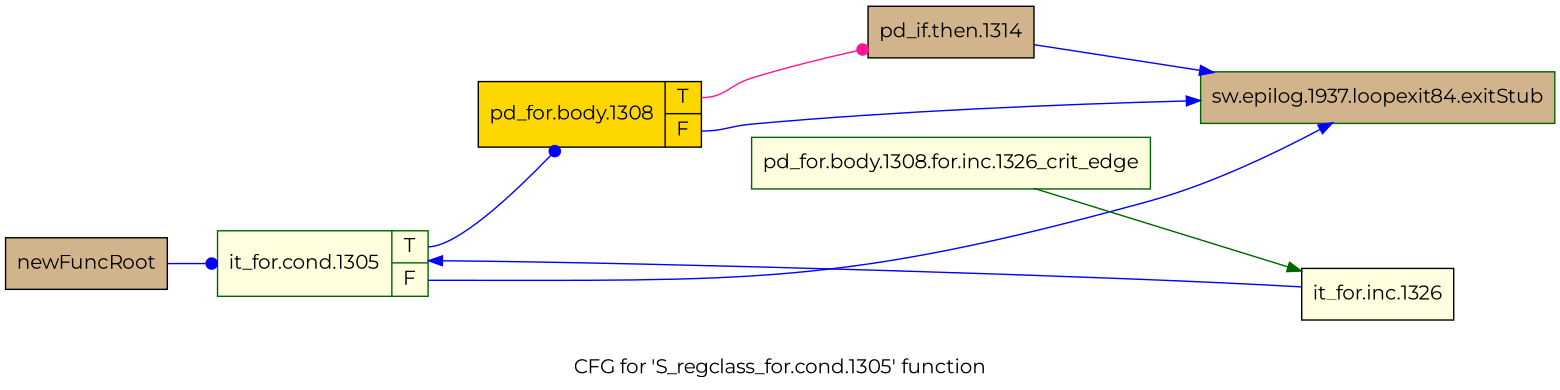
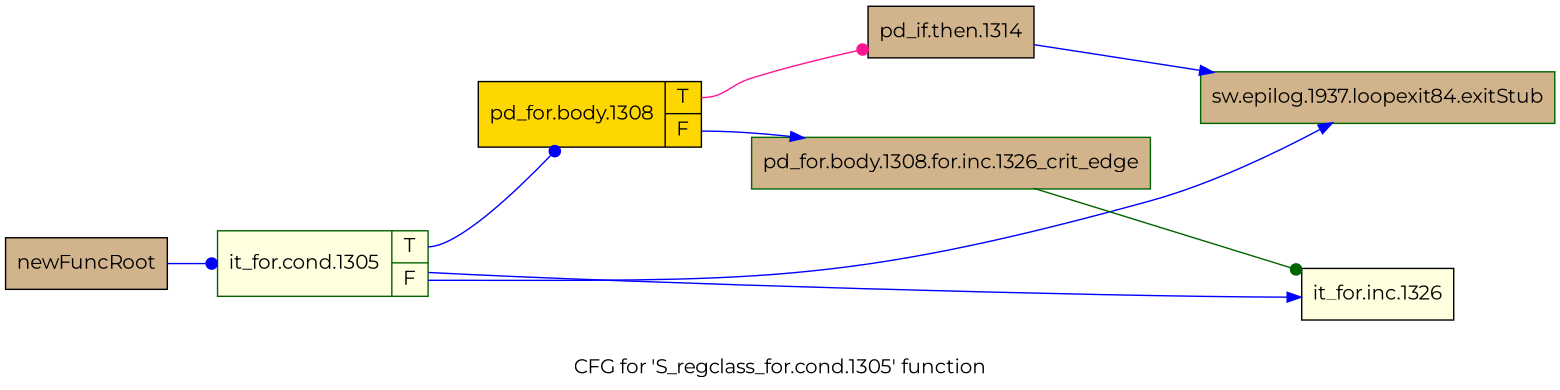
(943, 111) -> (746, 133)
(951, 163) -> (951, 163)
(1162, 228) -> (1162, 228)
(893, 271) -> (858, 289)
